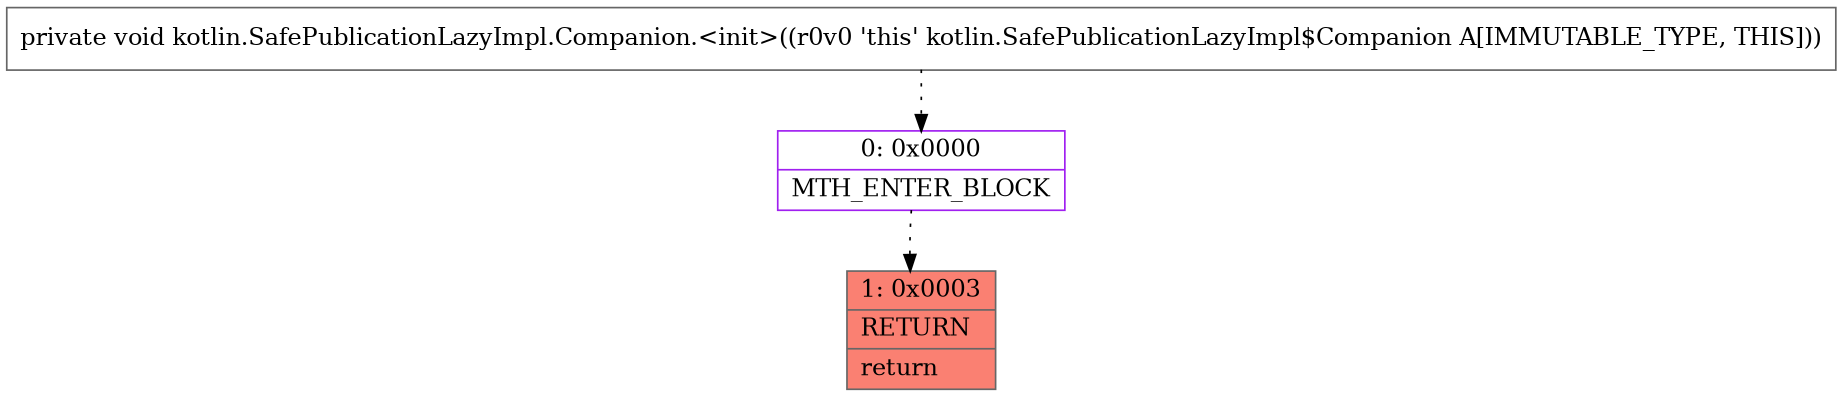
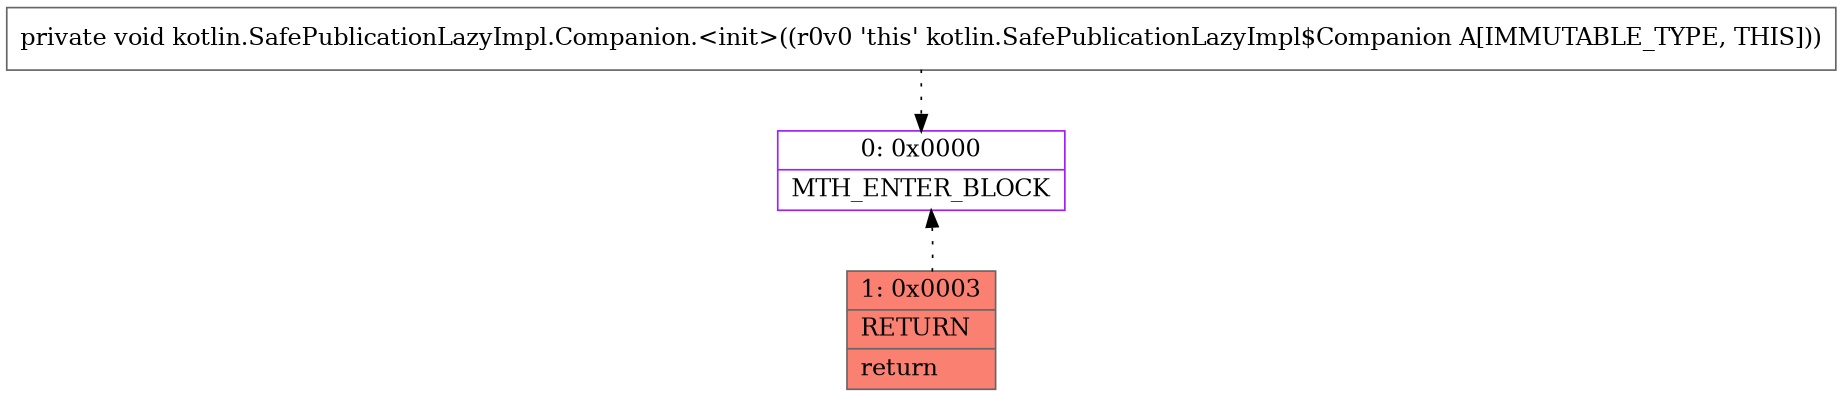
(910, 232) -> (933, 249)
